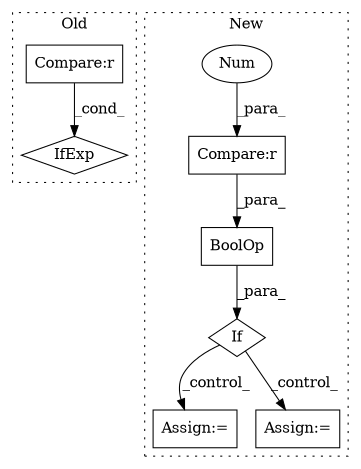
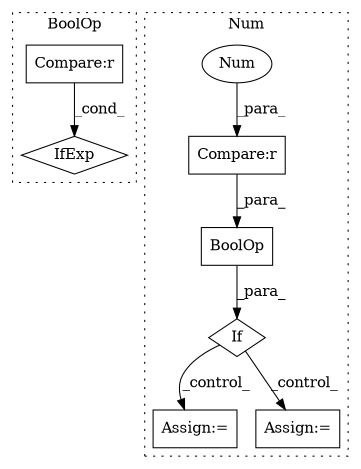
(74, 25) -> (74, 25)
(246, 25) -> (246, 25)
